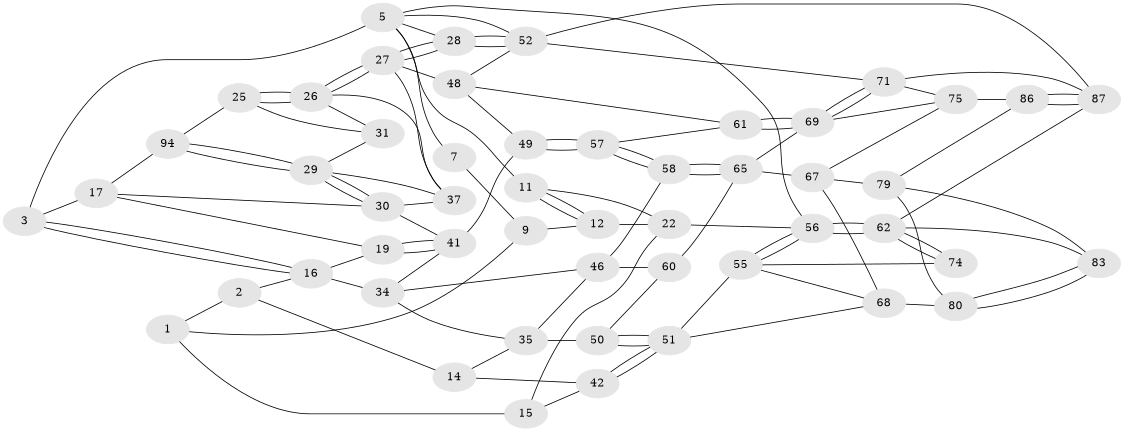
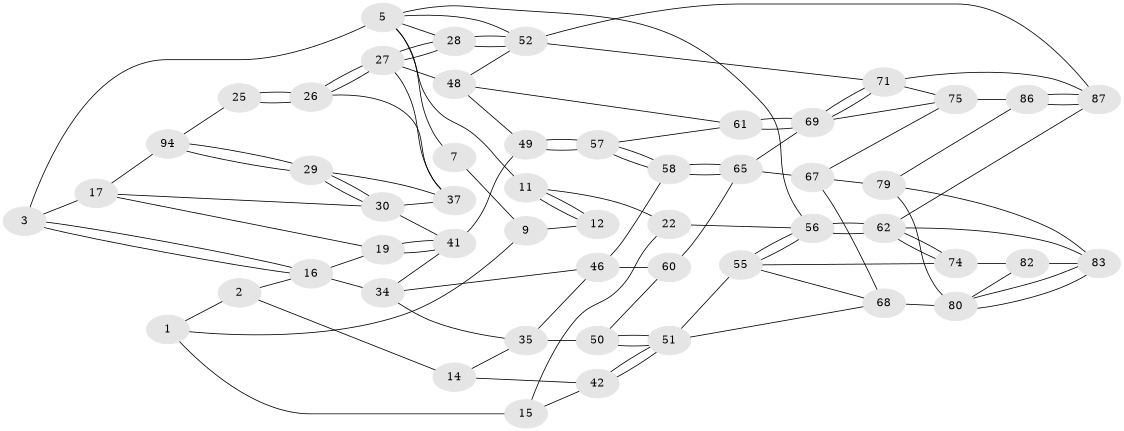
(383, 134) -> none
(628, 224) -> none
none -> (1027, 263)
